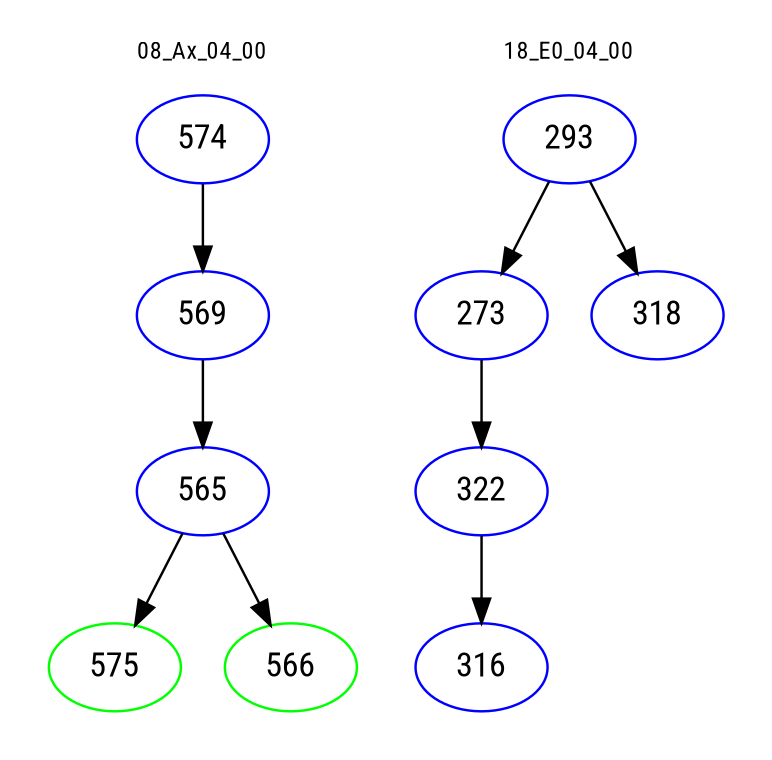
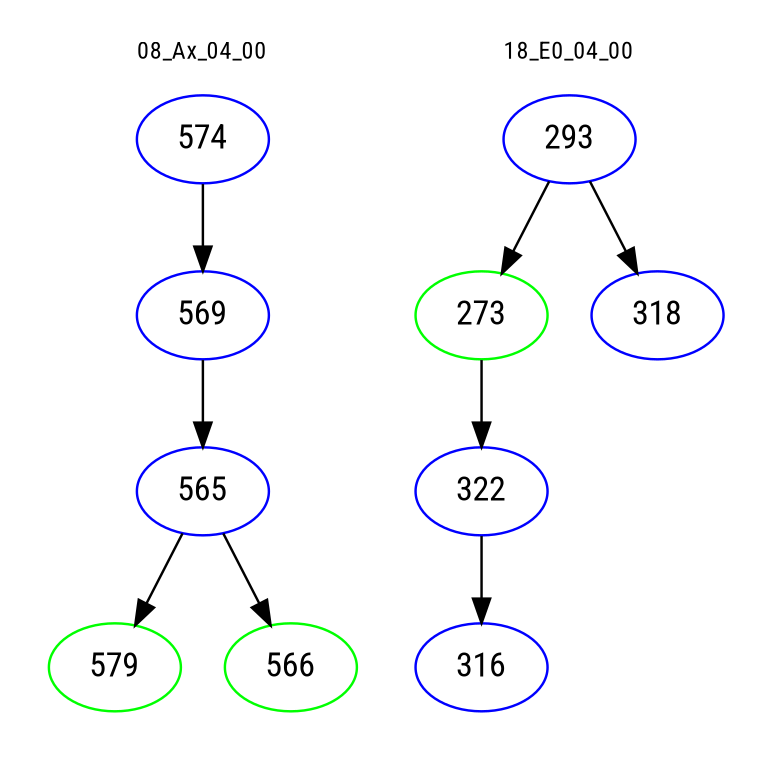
(482, 315) -> (482, 315)
(115, 667) -> (115, 667)
